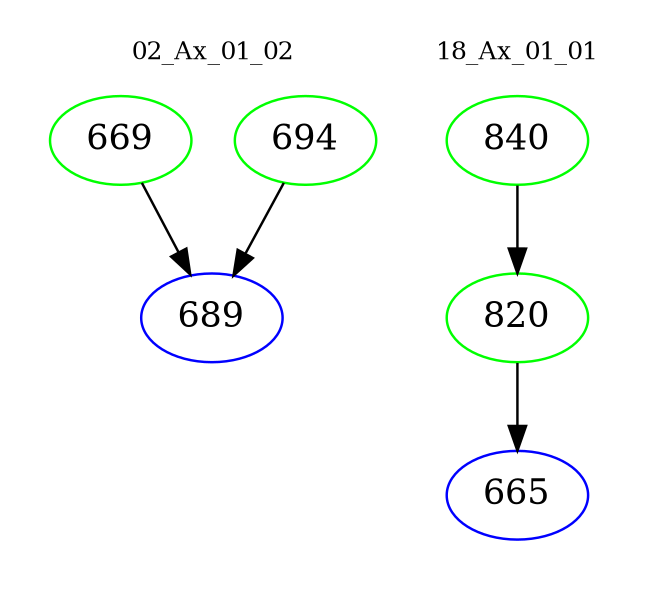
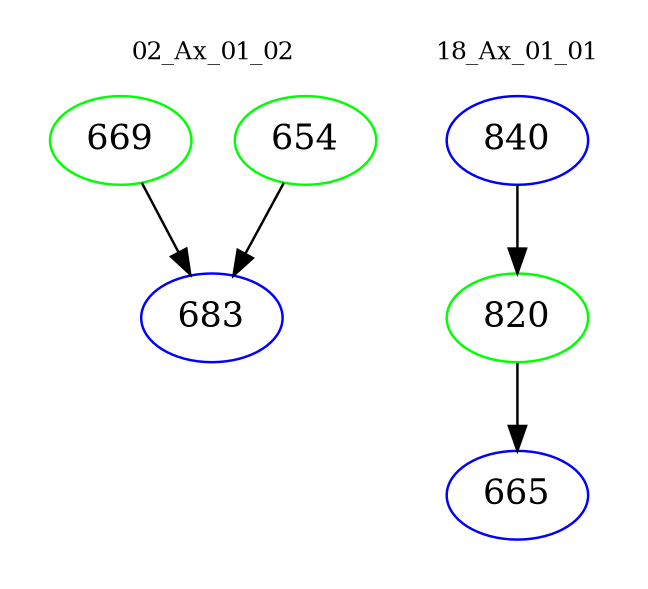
(306, 140) -> (306, 140)
(517, 140) -> (517, 140)
(212, 318) -> (212, 318)
